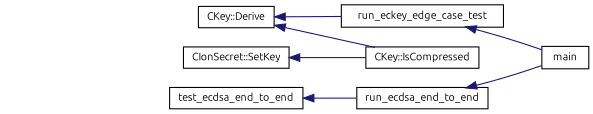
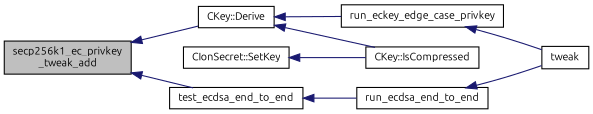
(422, 16) -> (422, 16)
none -> (68, 58)
(565, 58) -> (565, 58)
